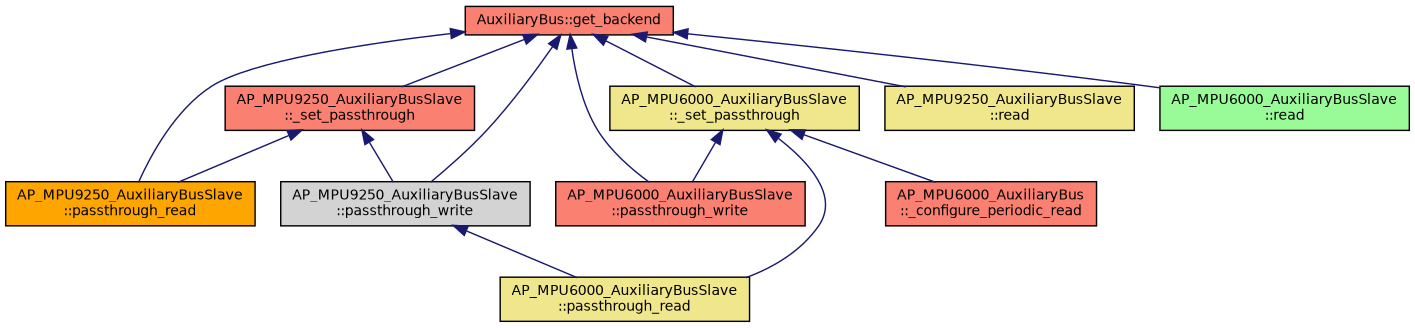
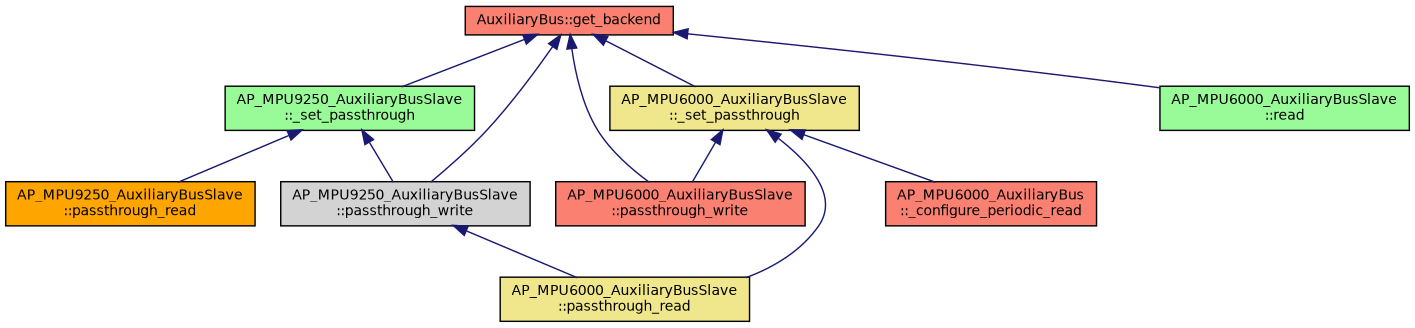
(269, 65) -> none
(350, 108) -> (350, 108)
(1010, 108) -> none
